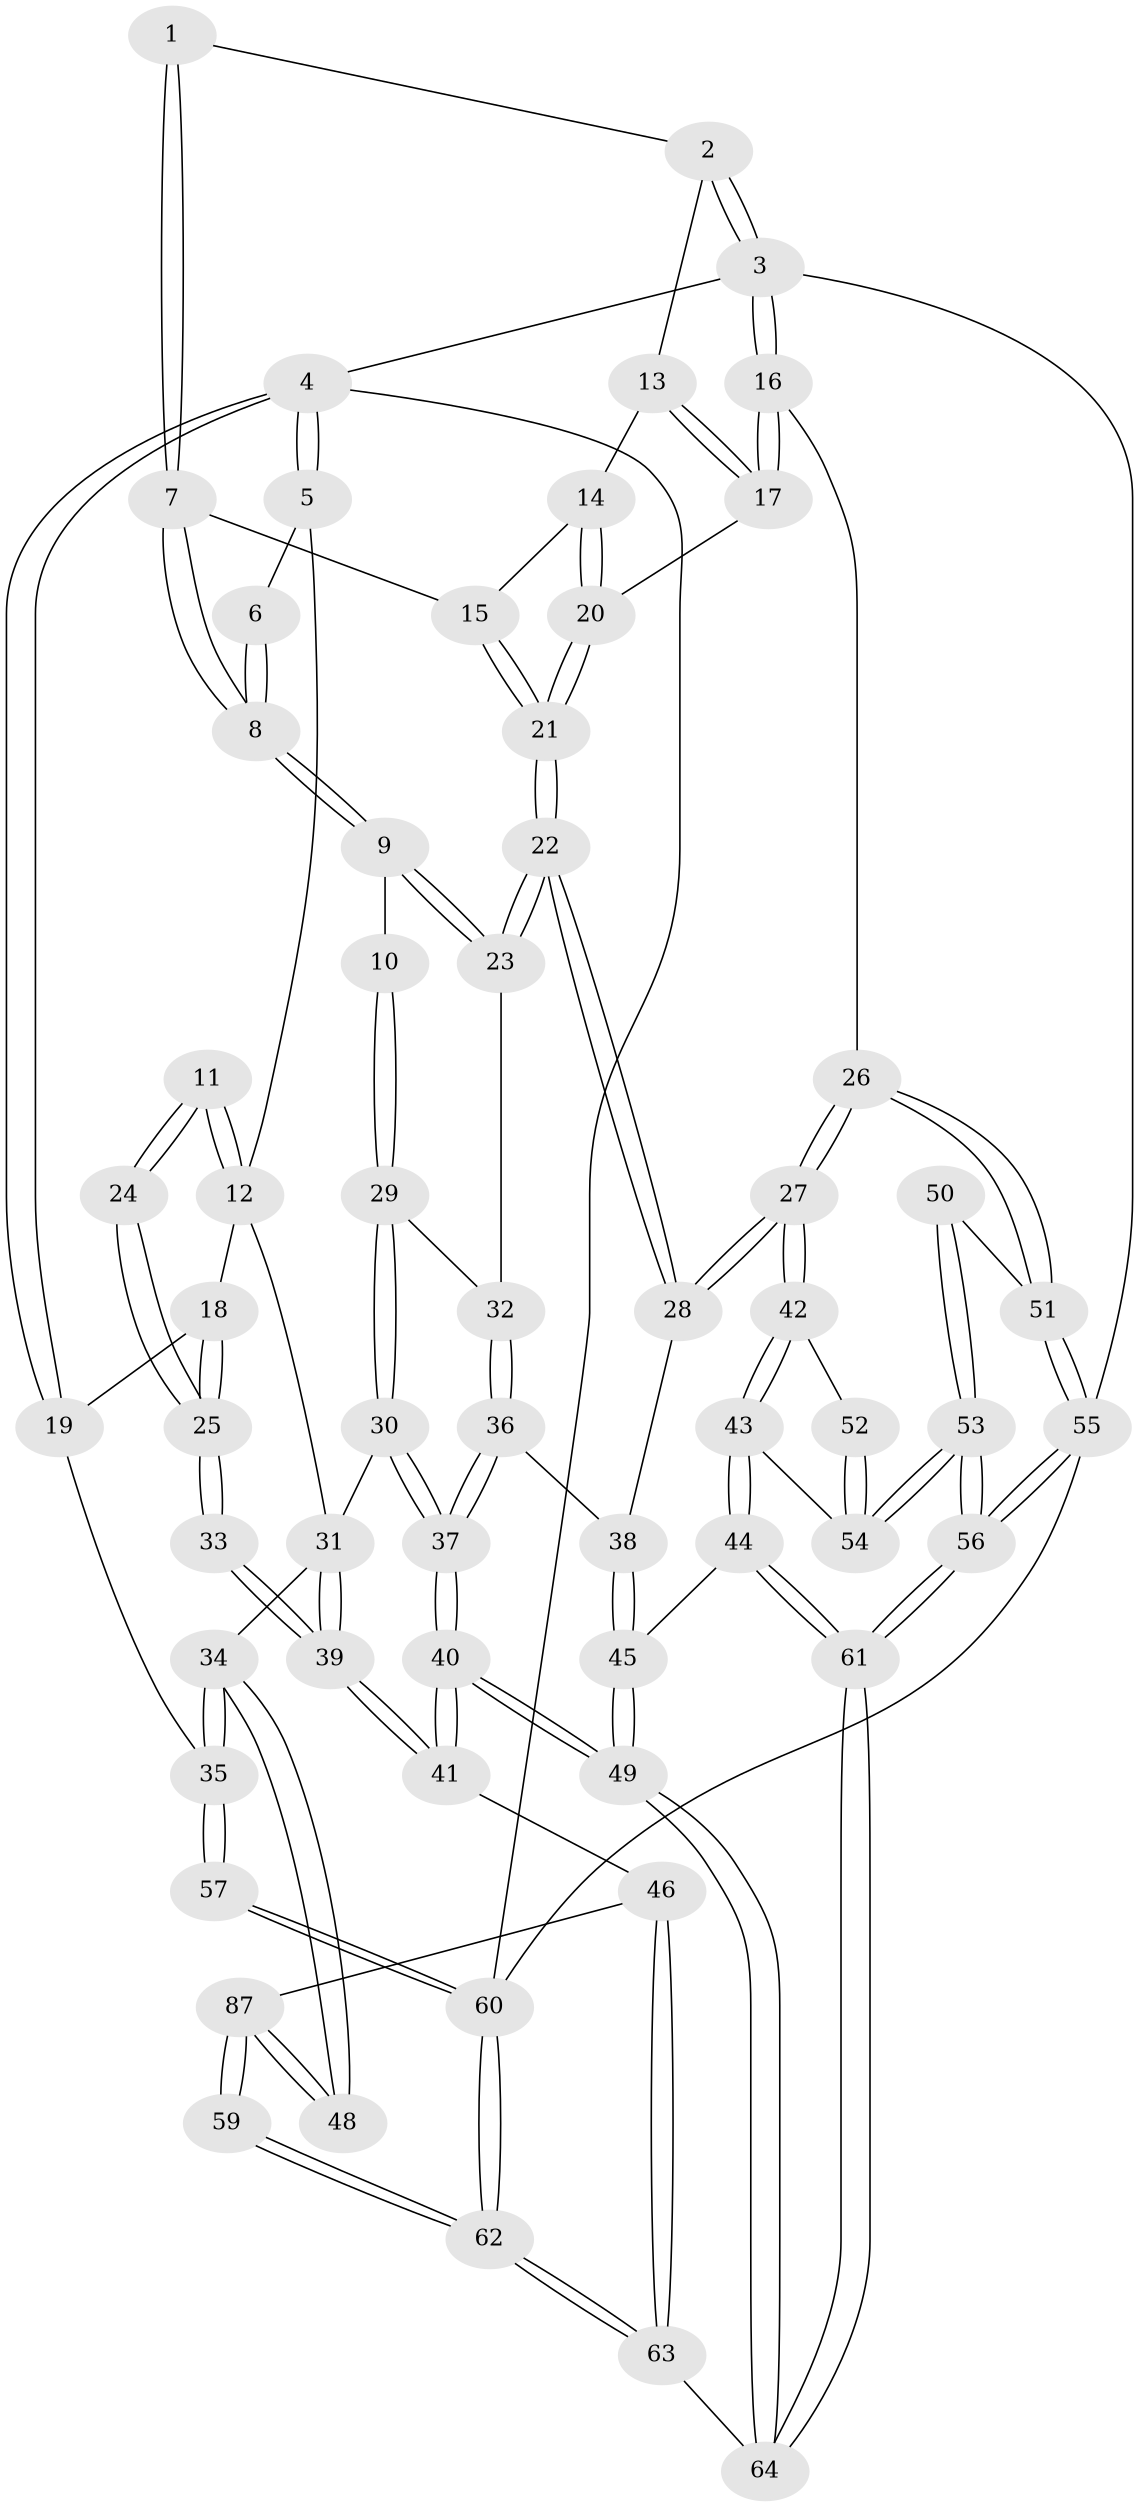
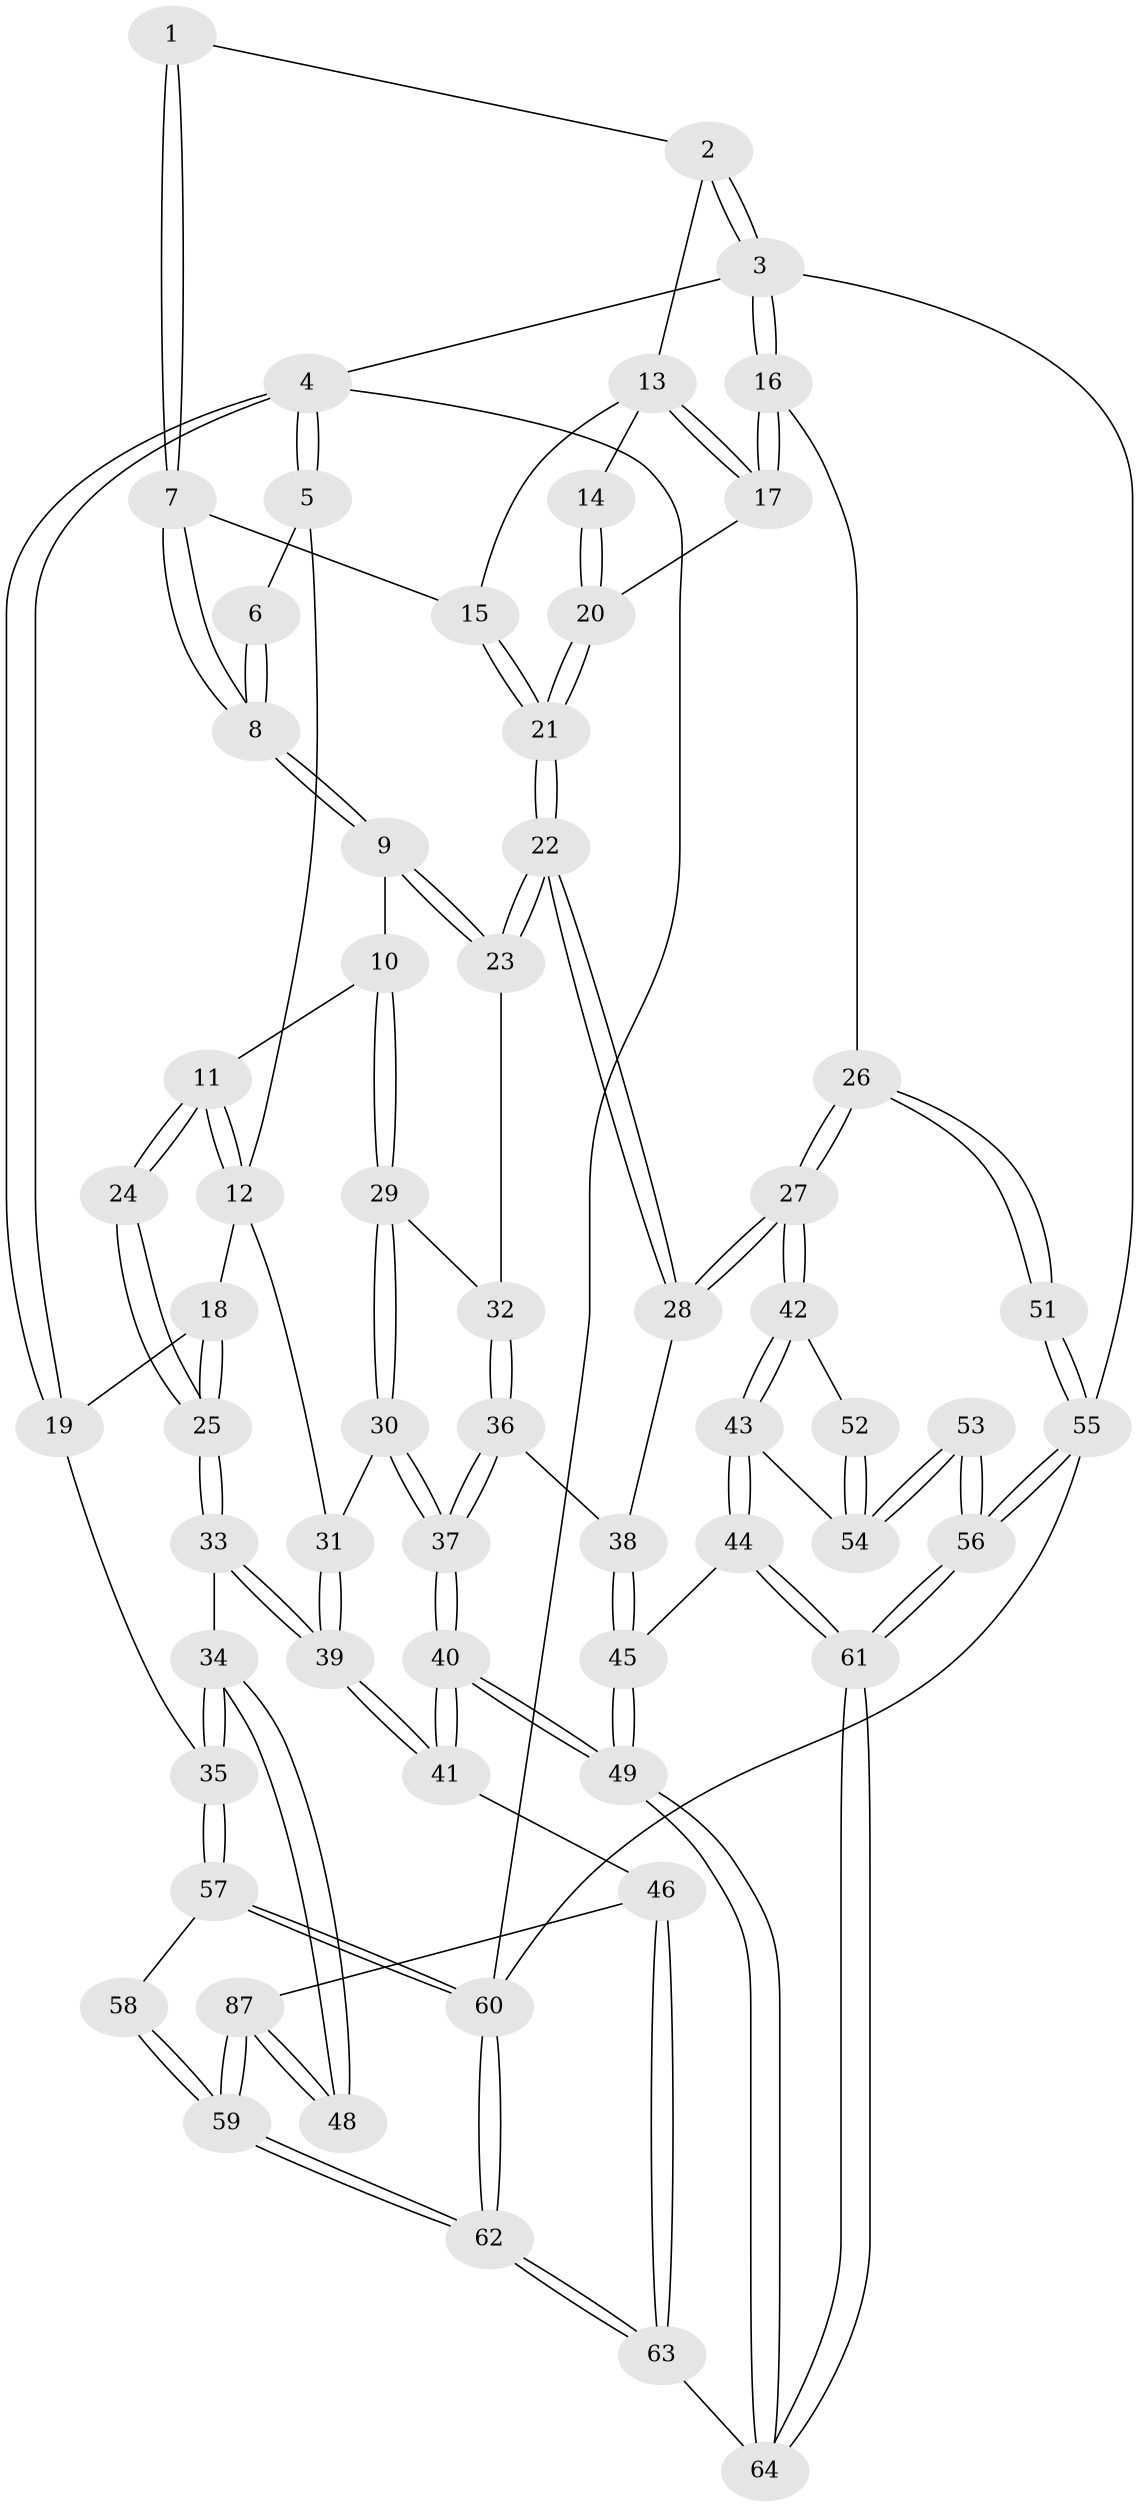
(533, 557) -> (528, 478)
none -> (296, 1022)
(941, 1195) -> none
(286, 1588) -> (214, 1602)
none -> (124, 2007)
